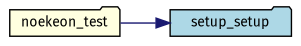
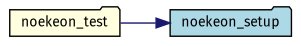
(231, 23) -> (231, 23)
